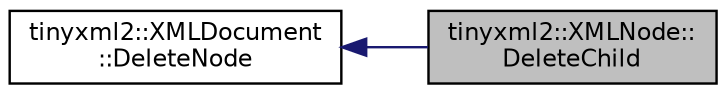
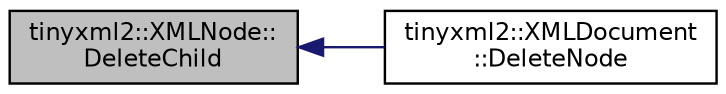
(397, 47) -> (354, 47)
